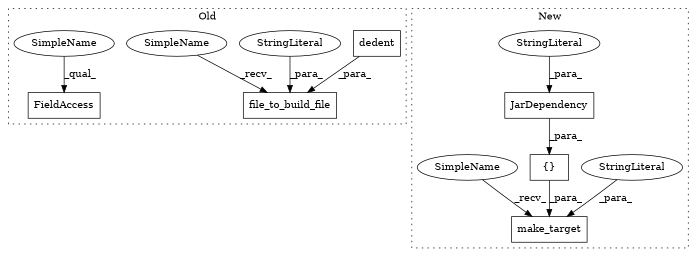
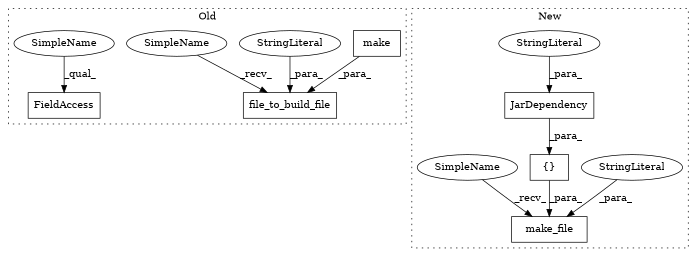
(377, 43) -> (377, 43)
(549, 229) -> (549, 229)
